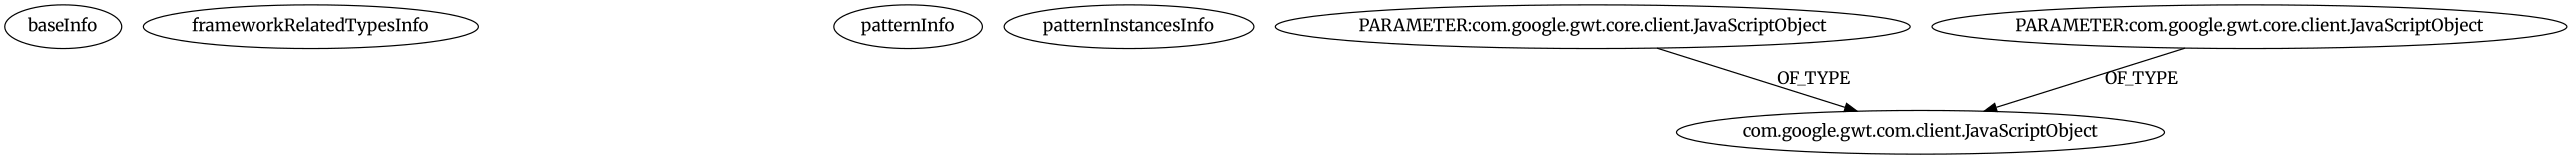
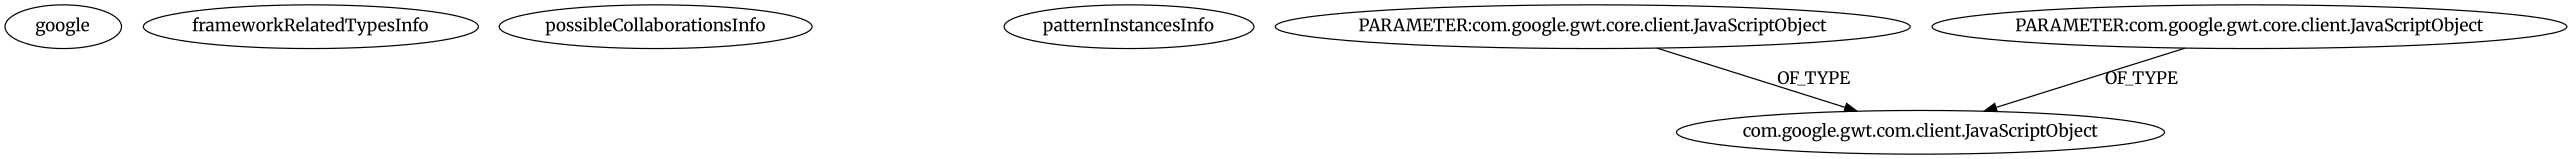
(63, 27) -> (63, 27)
none -> (656, 27)
(908, 27) -> none
